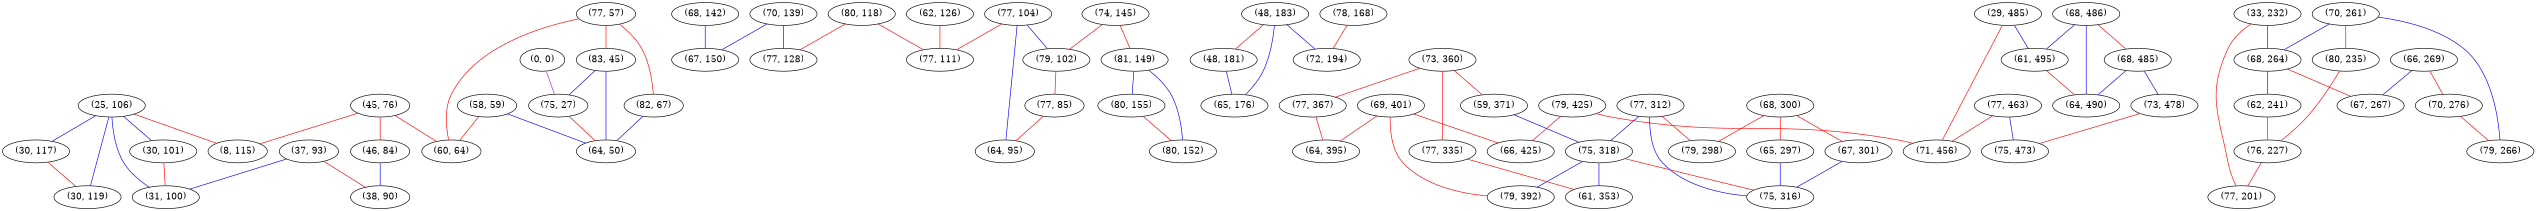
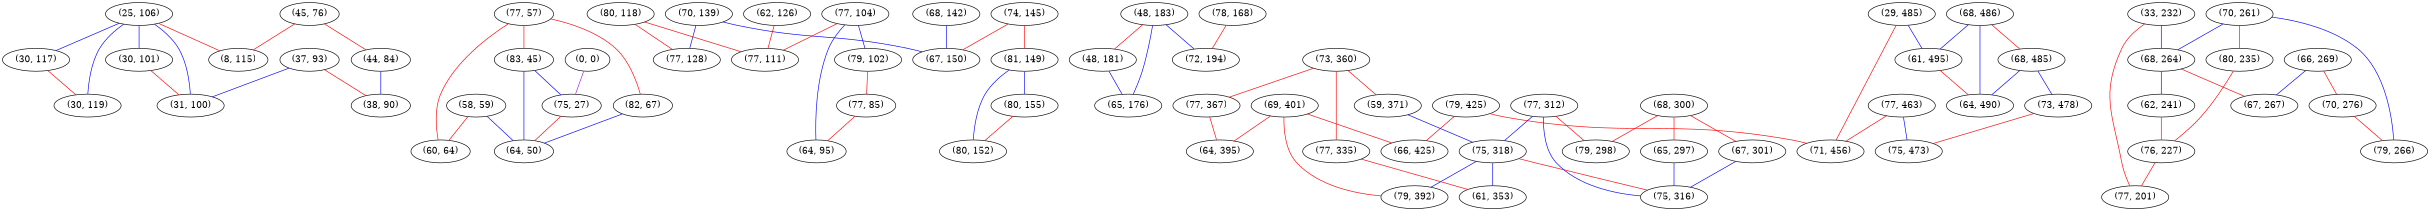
(1086, 37) -> (985, 37)
(416, 128) -> none
(380, 151) -> (381, 60)
